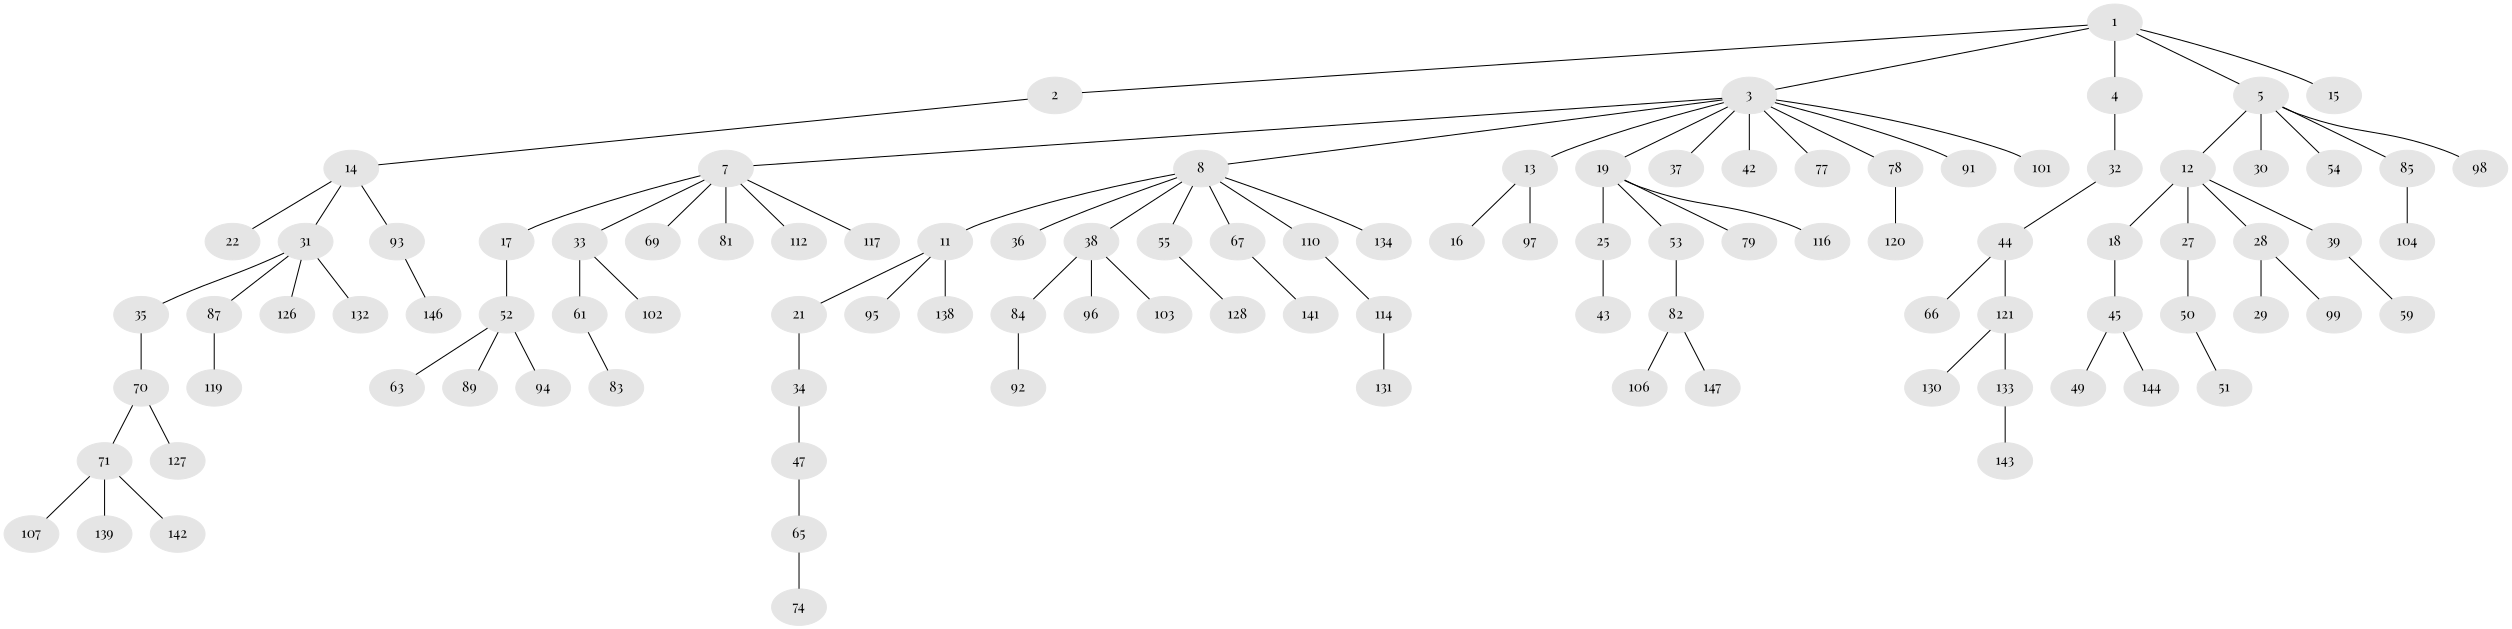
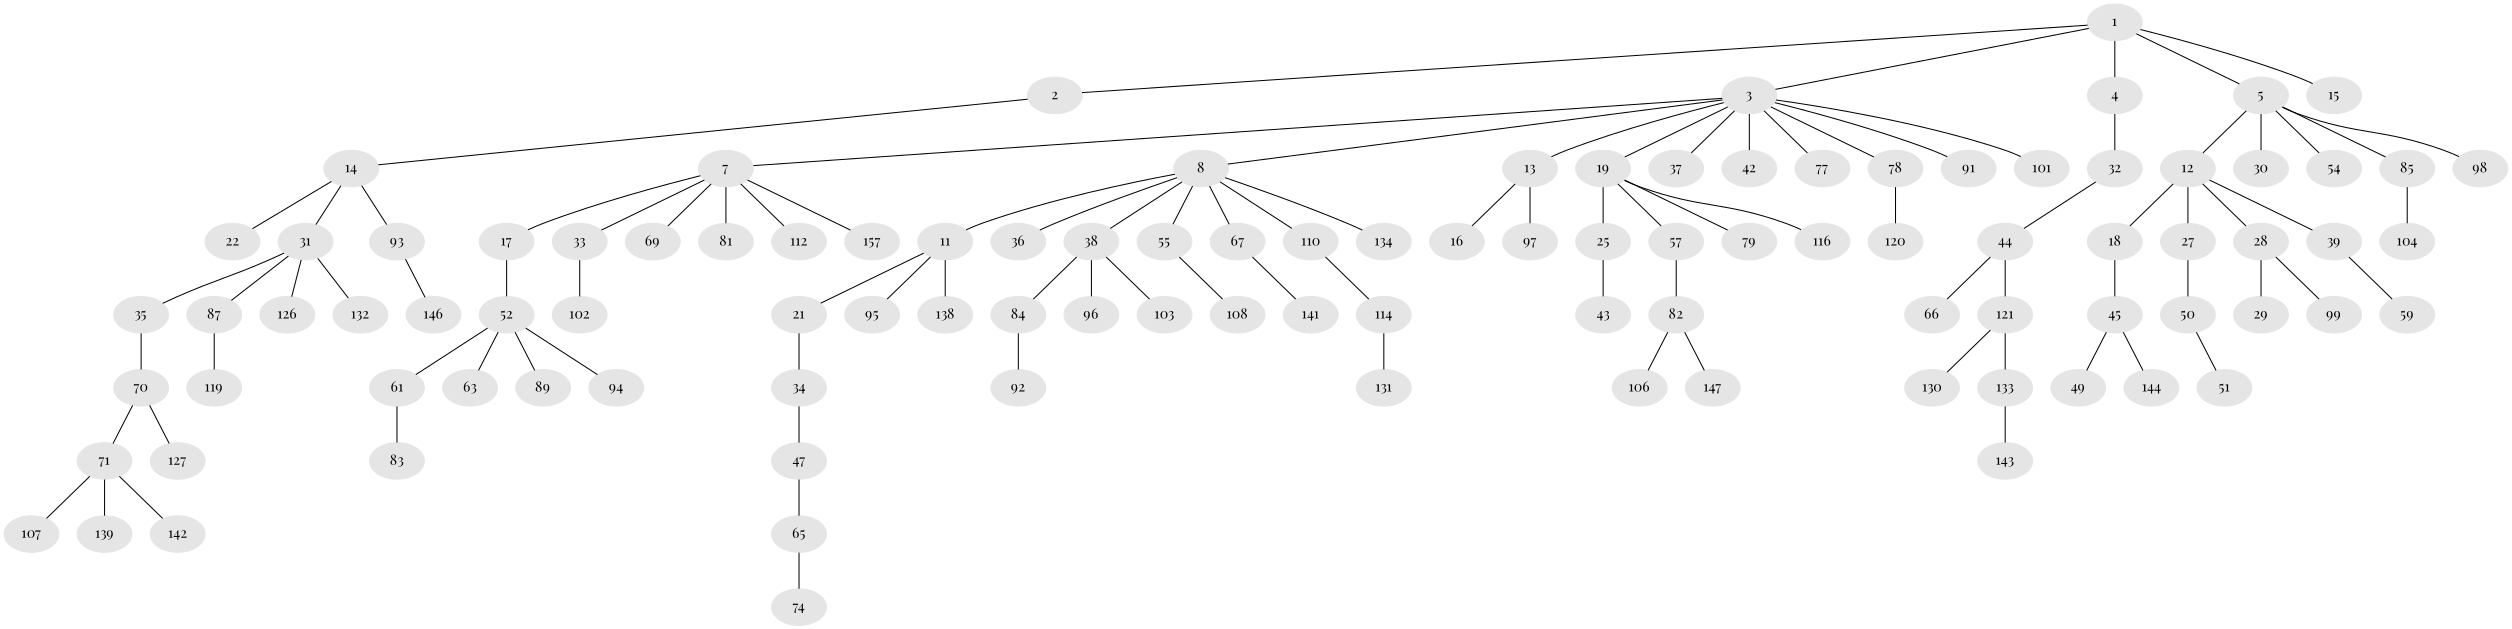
(872, 242) -> (872, 242)
(1676, 242) -> (1676, 242)
(580, 278) -> (452, 351)
(1238, 315) -> (1238, 315)
